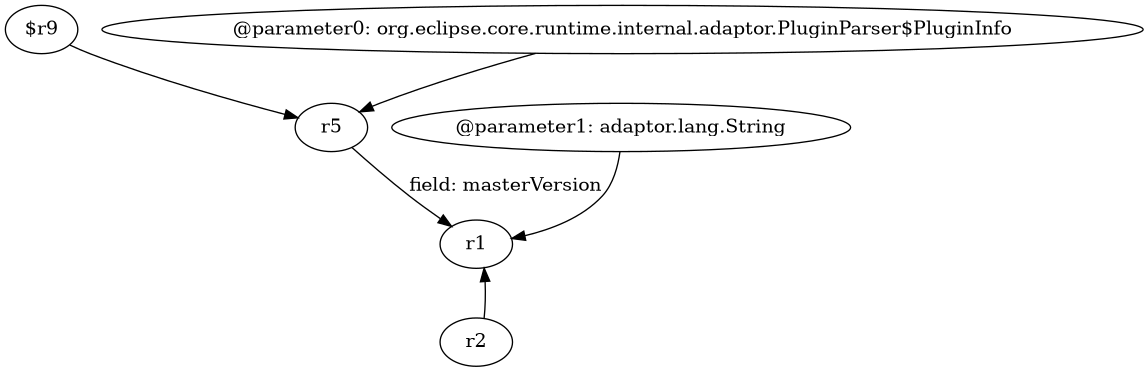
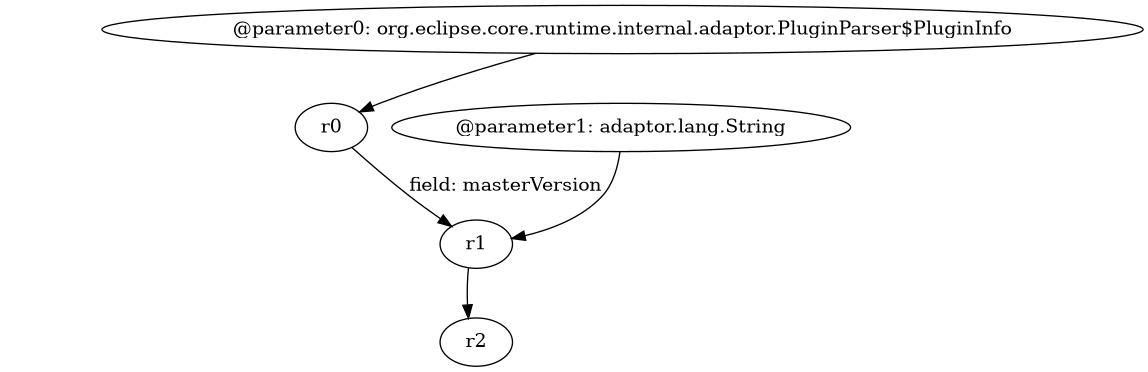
(42, 30) -> none
(331, 127) -> (331, 127)
(485, 300) -> (467, 286)
